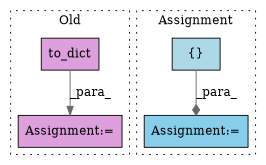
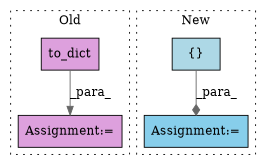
(196, 21) -> (196, 21)
